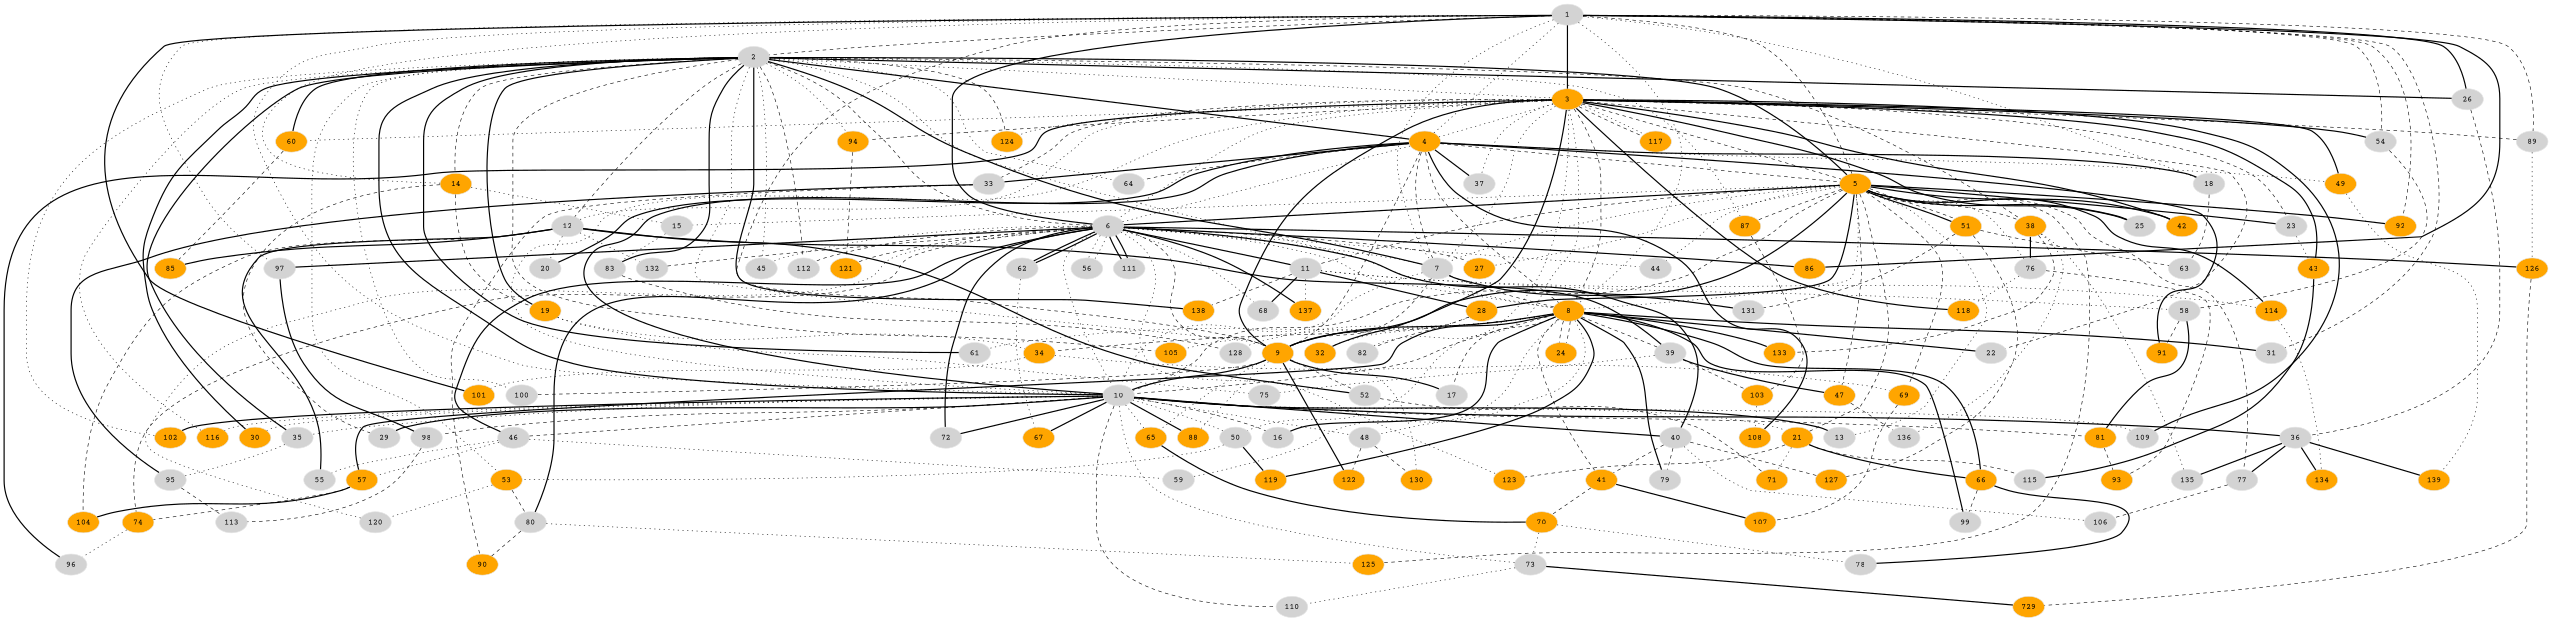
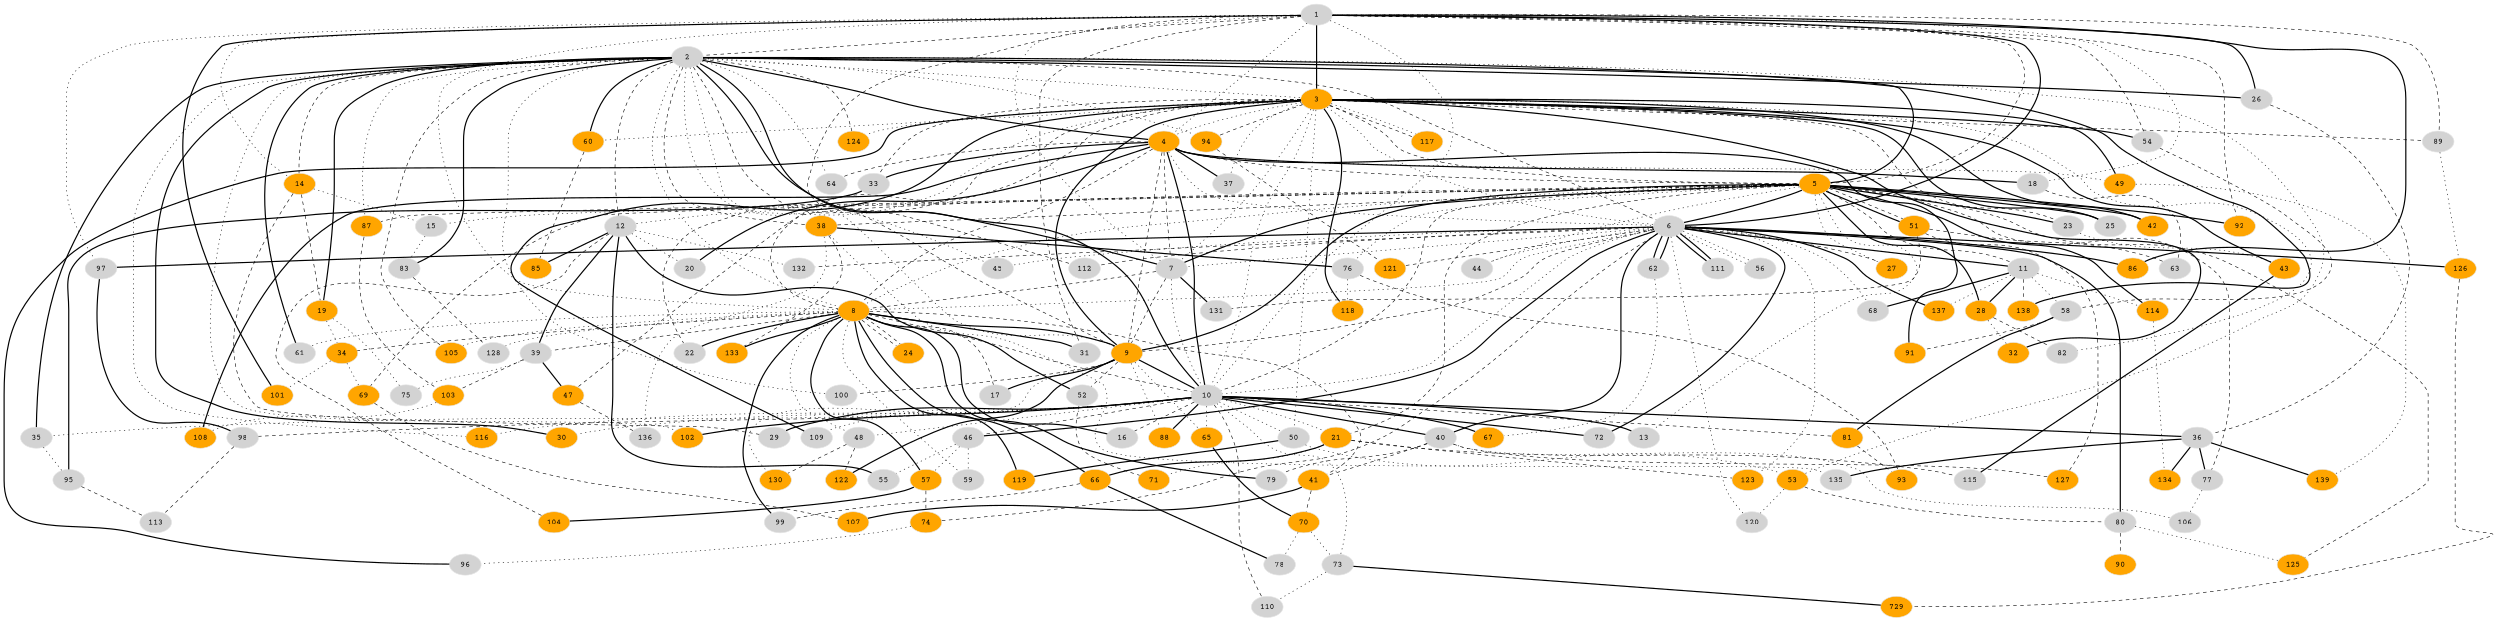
(593, 206) -> none
(1642, 211) -> (1394, 207)
(2171, 501) -> (2196, 501)
